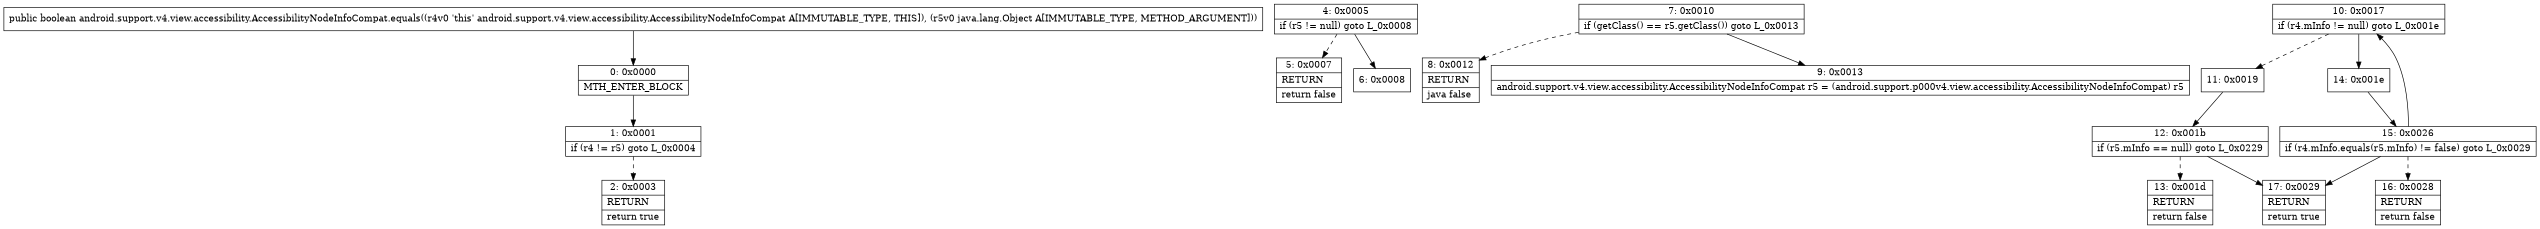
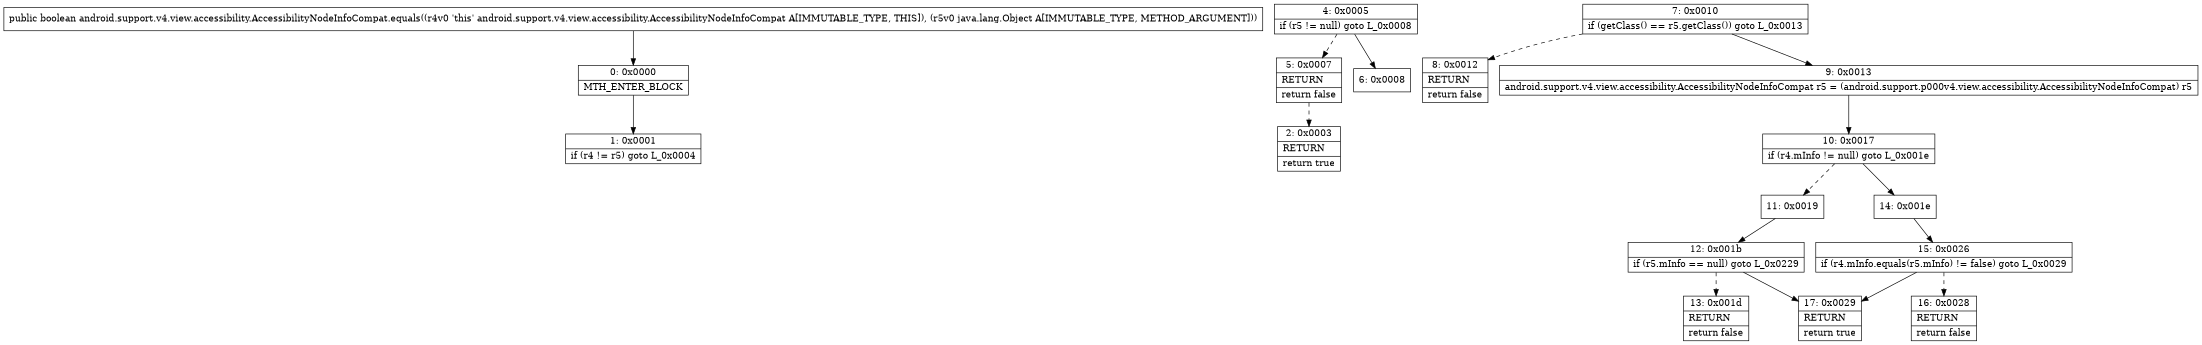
(2403, 80) -> (1849, 111)
(1449, 95) -> (1455, 95)
(633, 165) -> (1309, 111)
